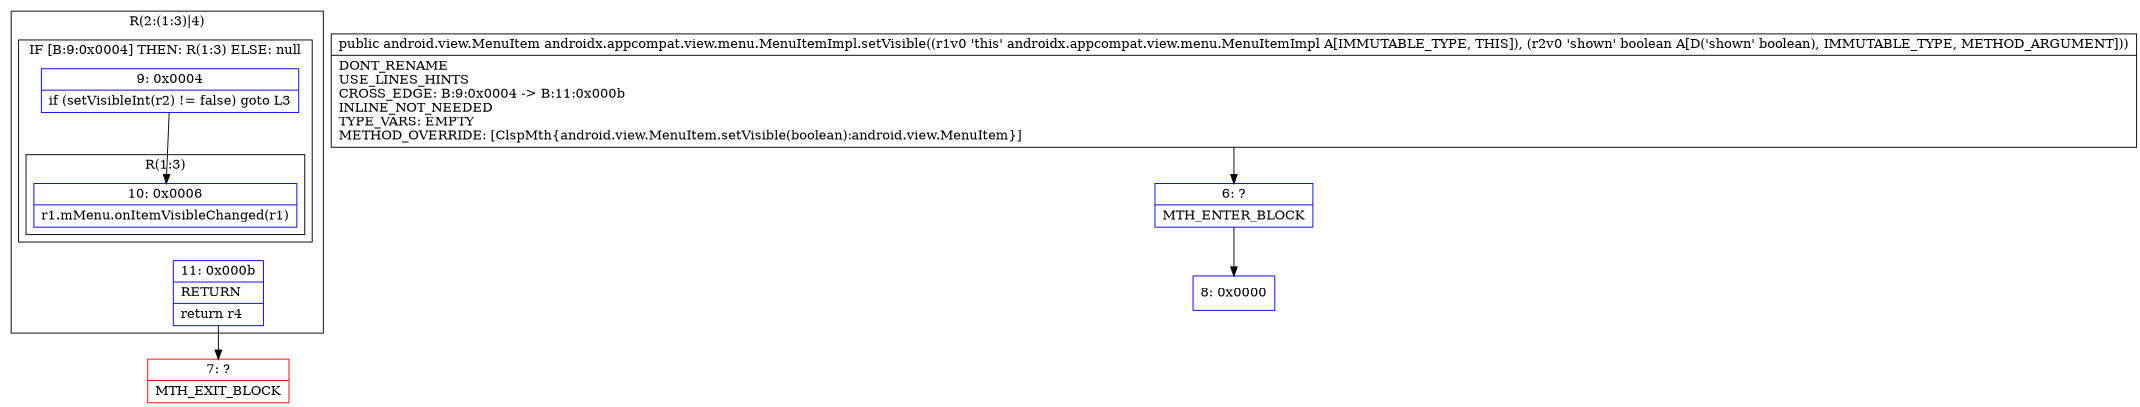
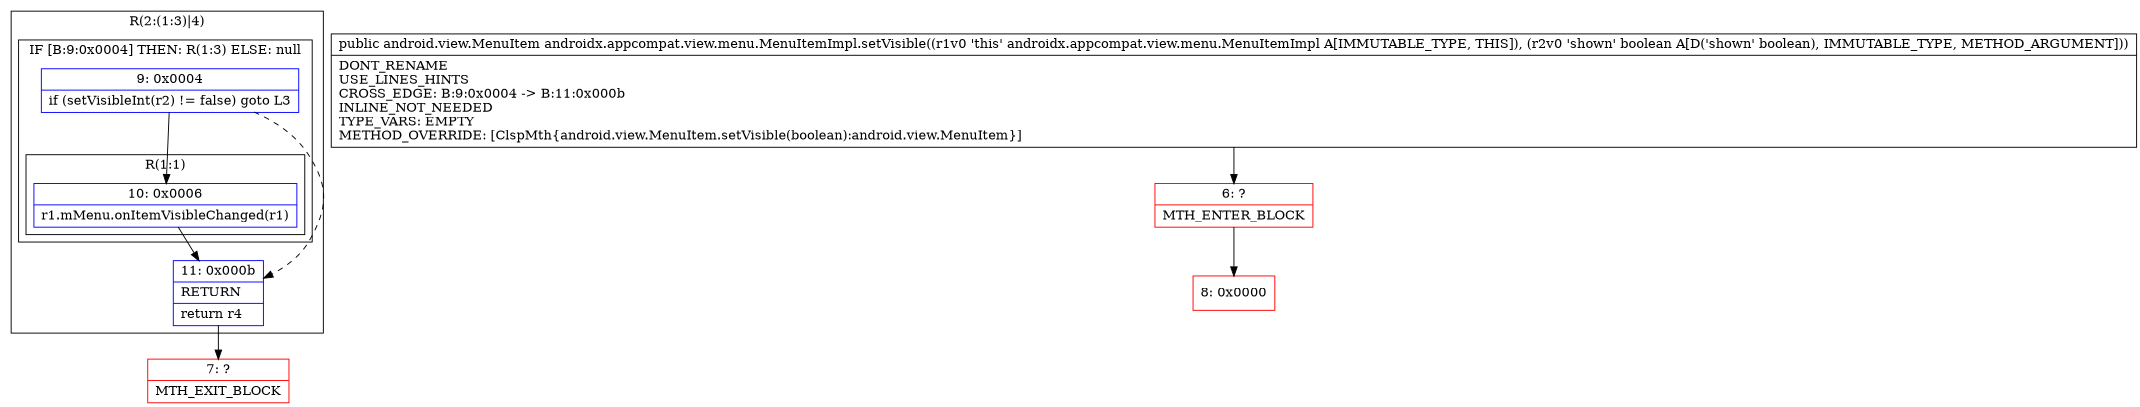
none -> (301, 145)
(165, 165) -> (165, 165)
(1234, 205) -> (1234, 205)
none -> (186, 240)
(1234, 293) -> (1234, 293)
